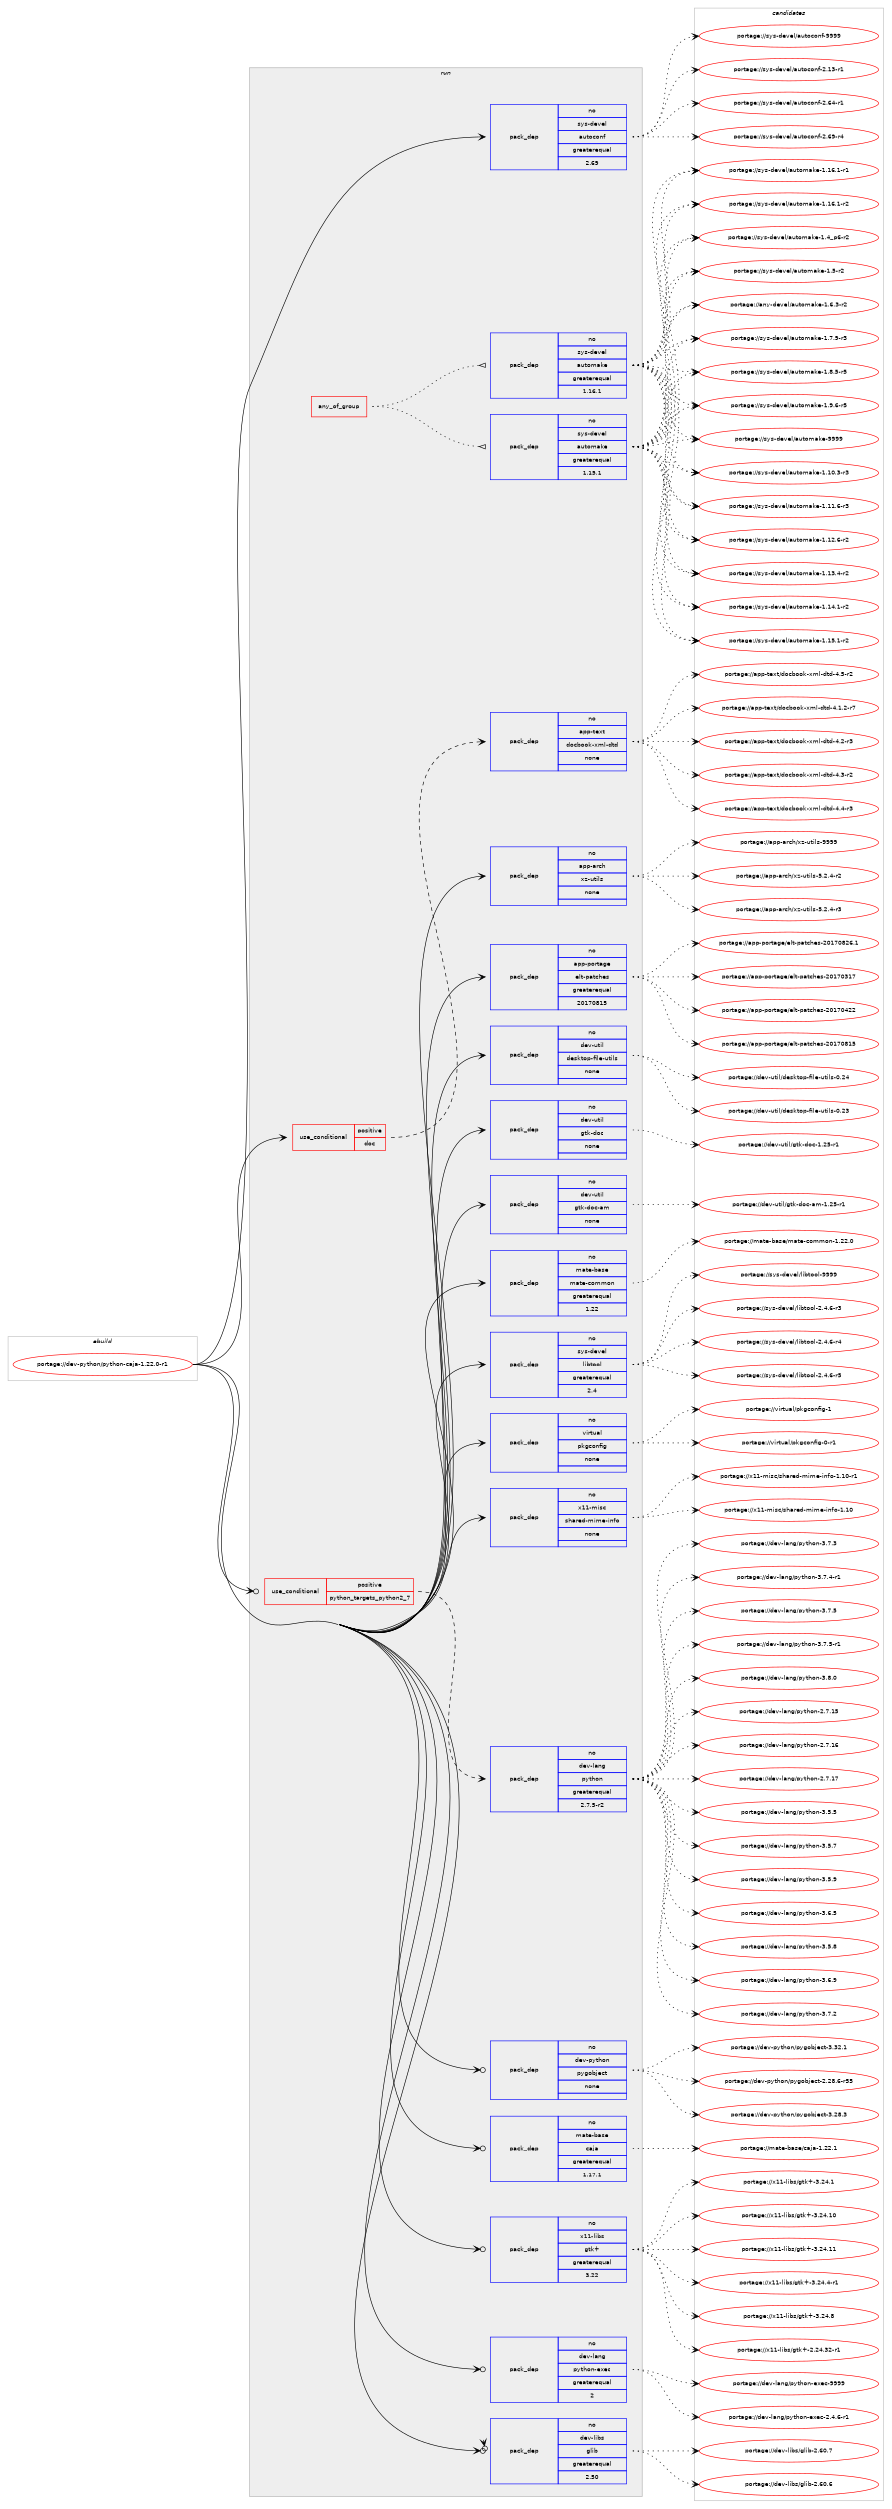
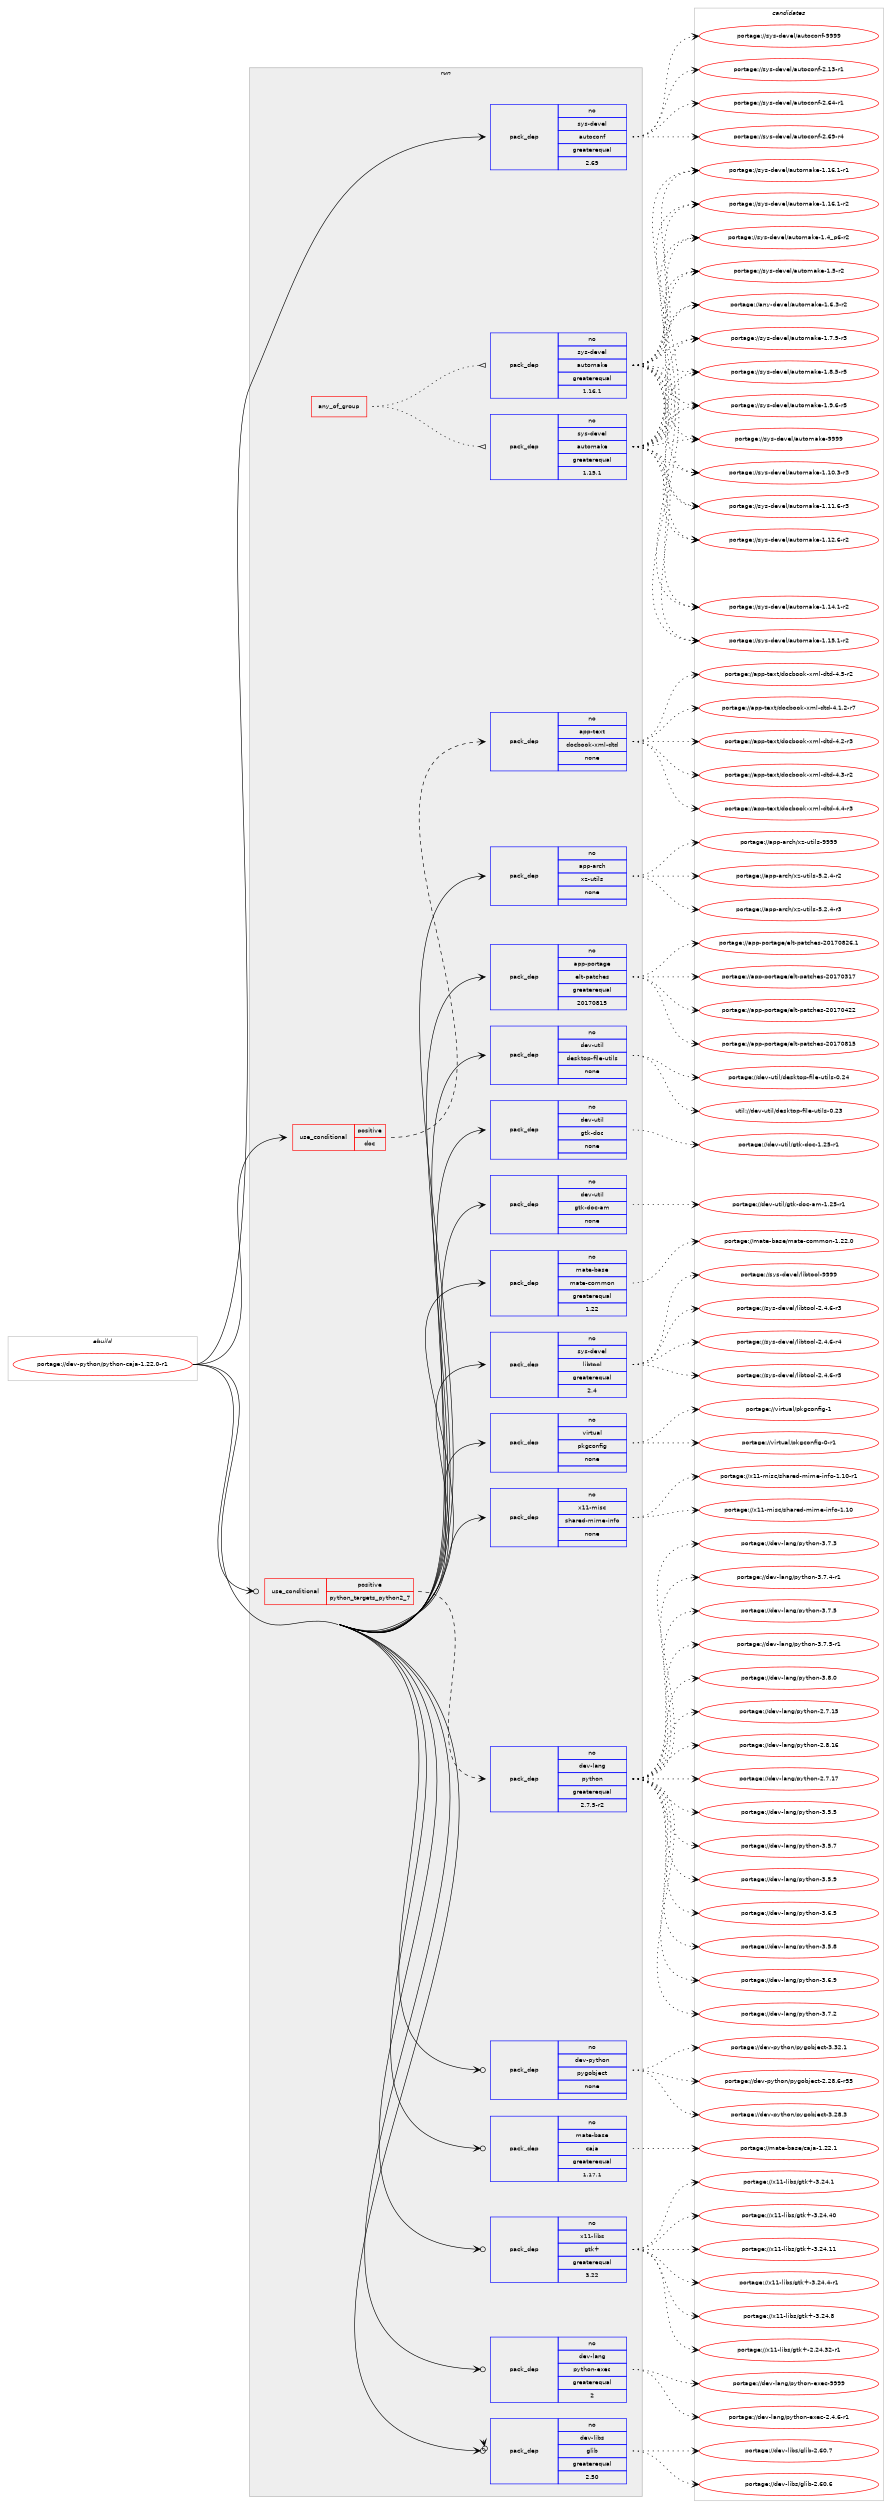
(789, 574) -> none
(789, 1111) -> (789, 1111)
(789, 1745) -> (789, 1745)
(789, 2216) -> (789, 2216)
